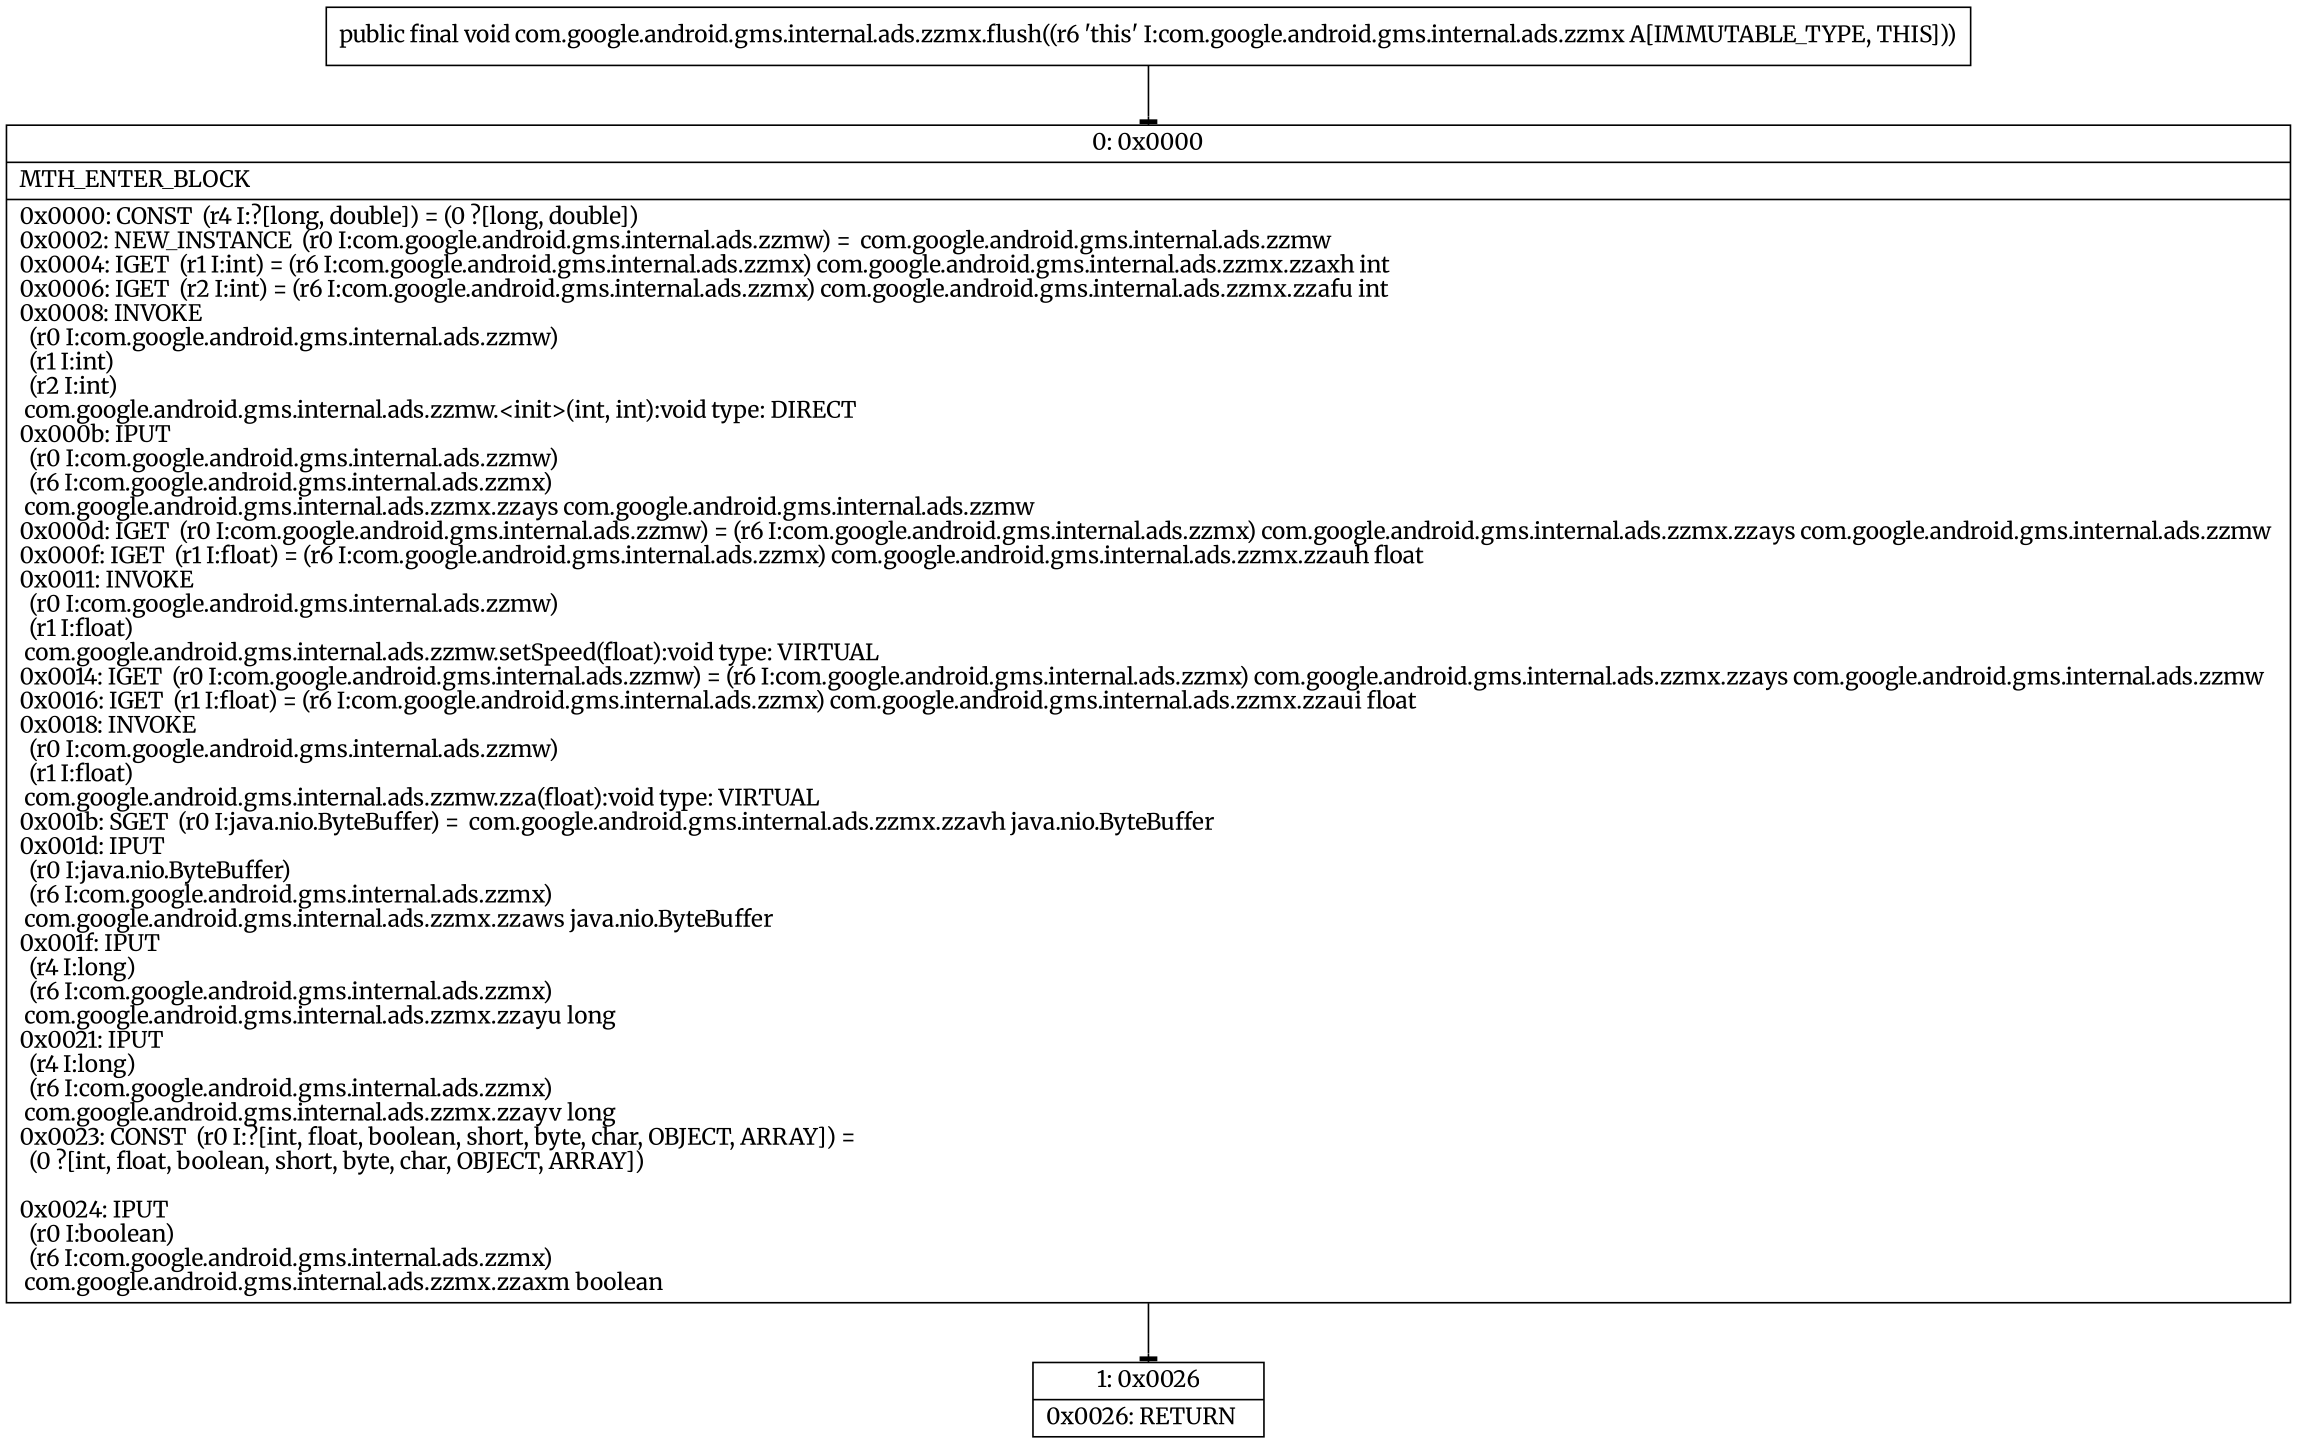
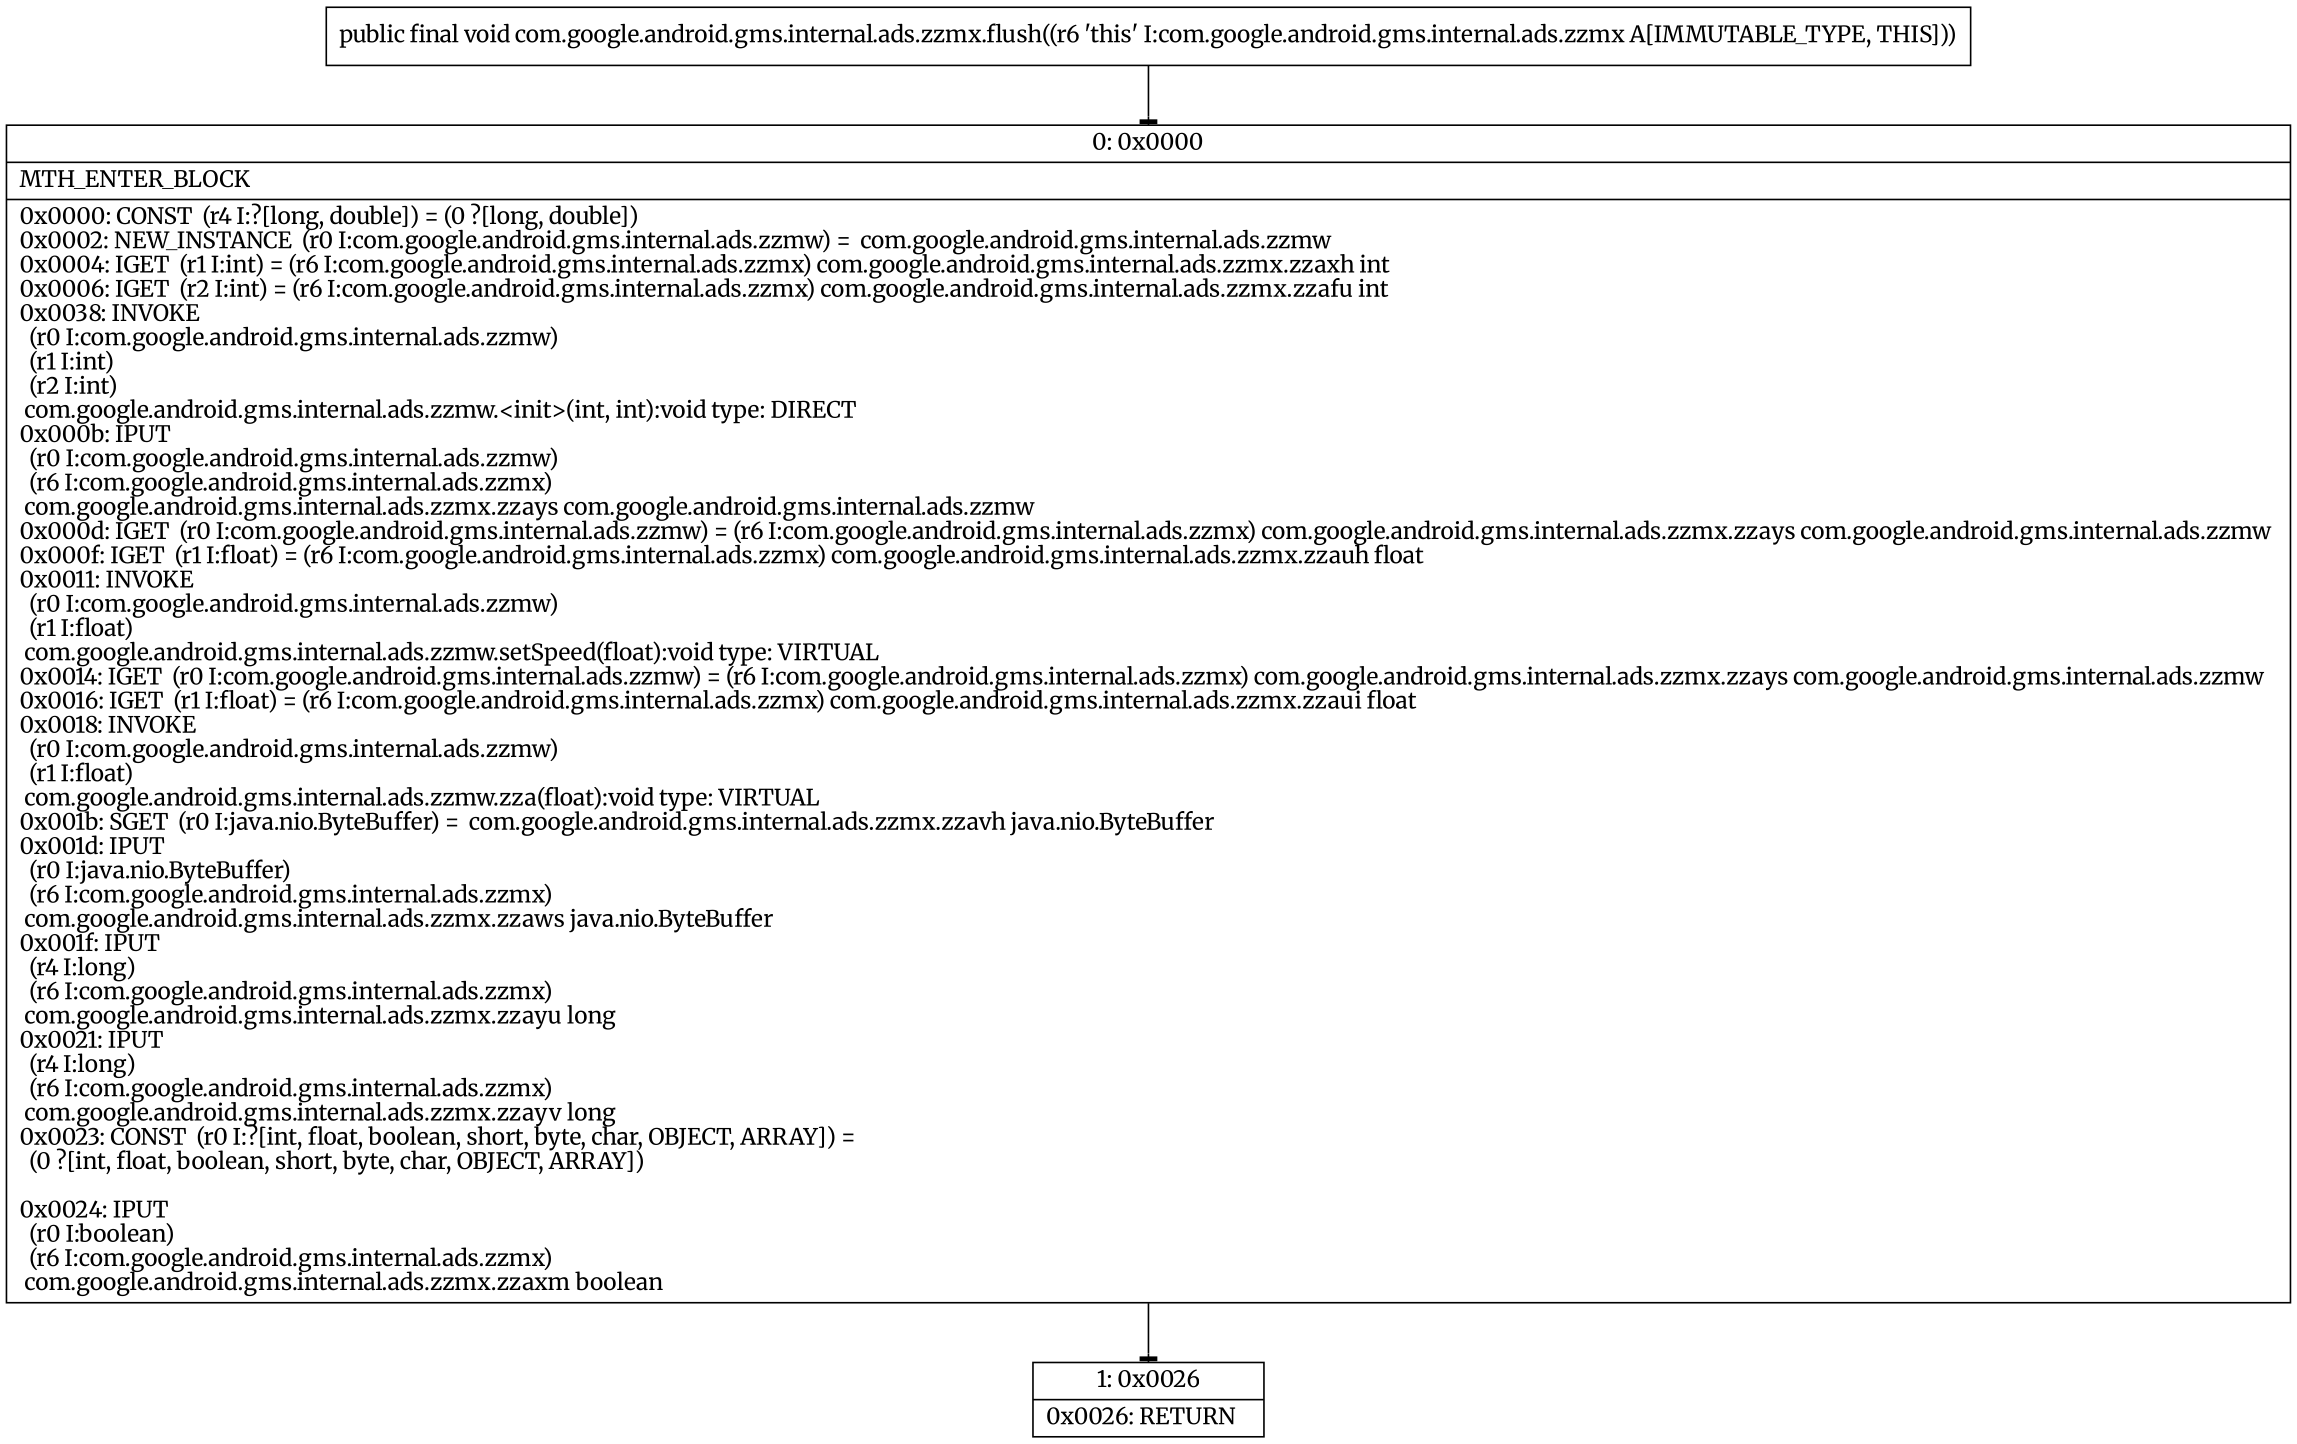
(116, 314) -> (115, 314)
